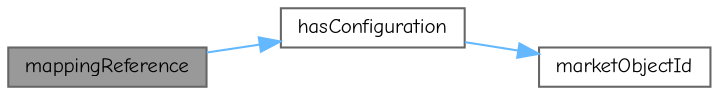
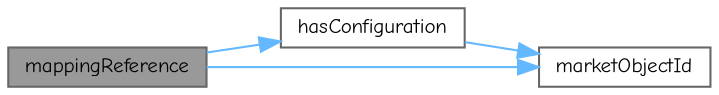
none -> (362, 67)
